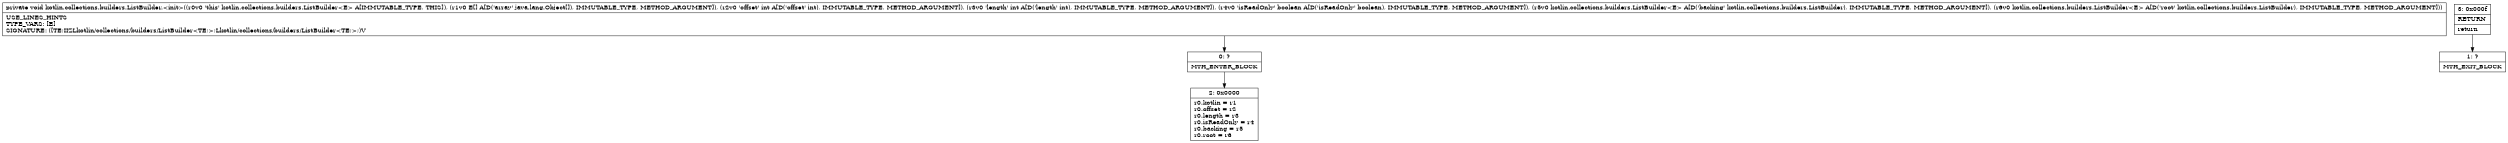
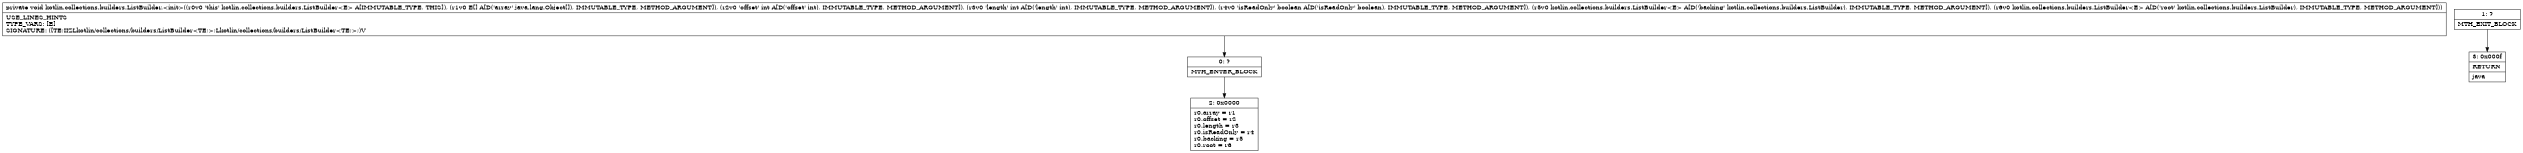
(2468, 29) -> (2479, 77)
(2472, 41) -> (2487, 38)
(1215, 103) -> (1215, 113)
